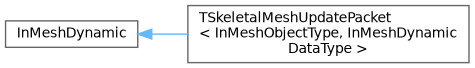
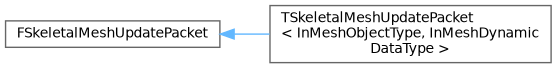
(72, 34) -> (113, 34)
